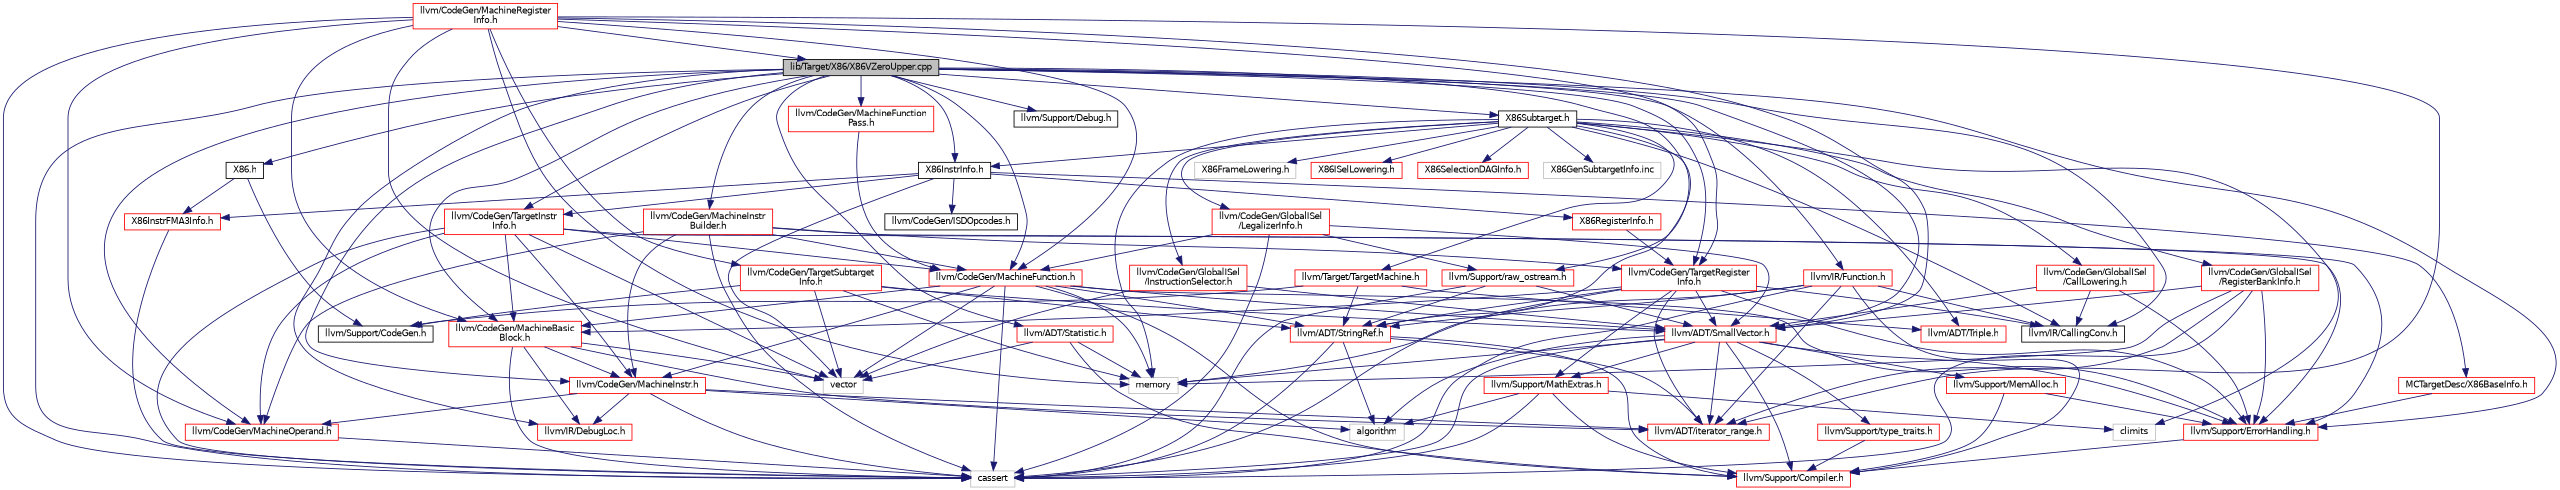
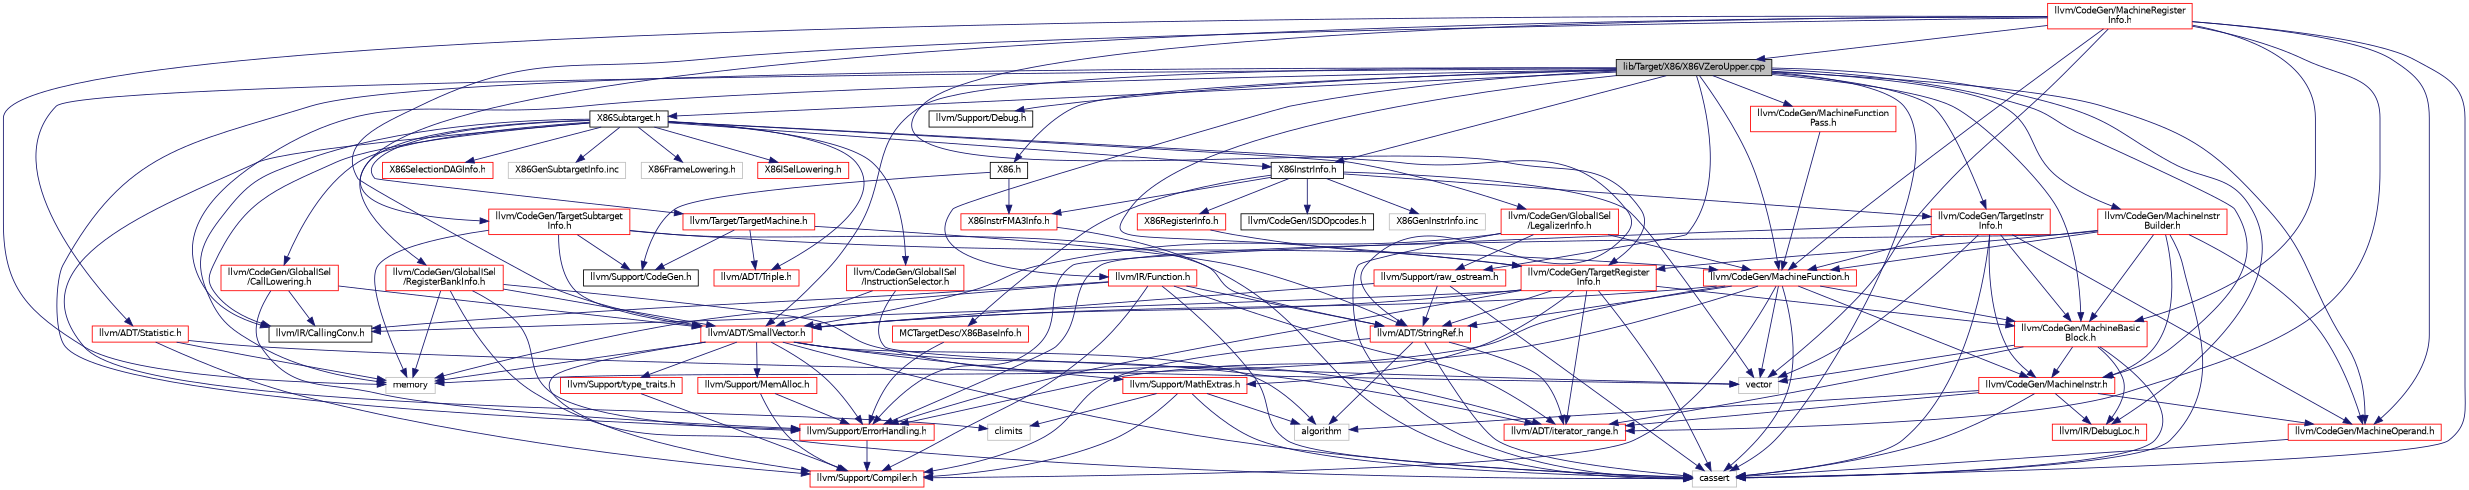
none -> (1437, 222)
none -> (2124, 274)
(824, 320) -> (1035, 249)
